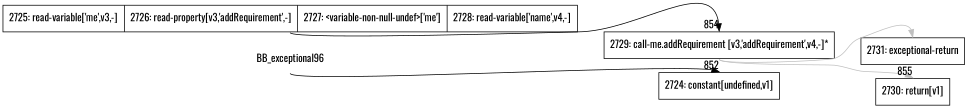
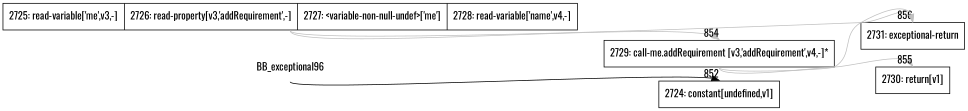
none -> (695, 29)
(512, 34) -> (501, 35)
